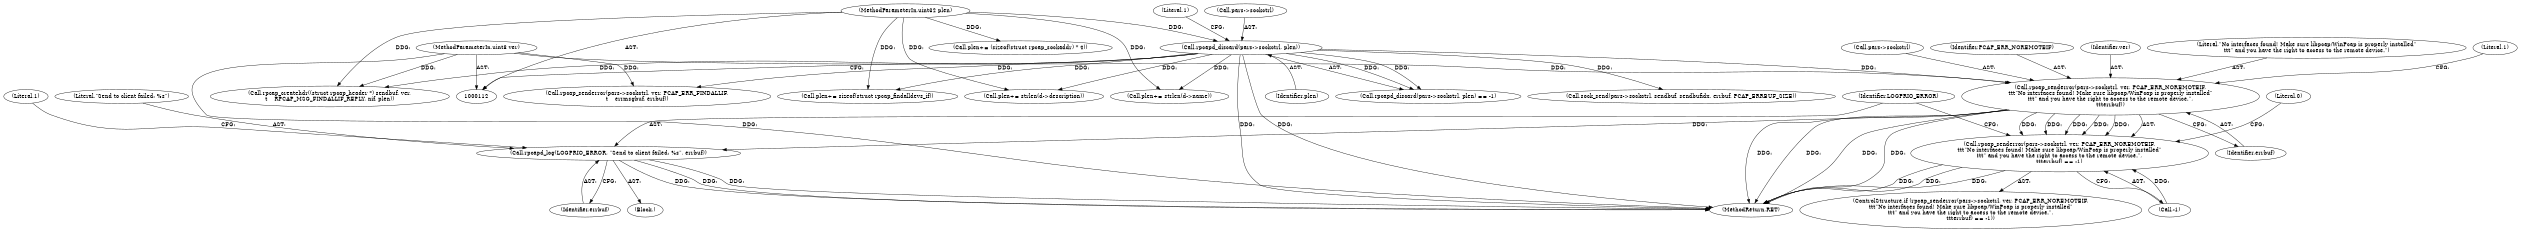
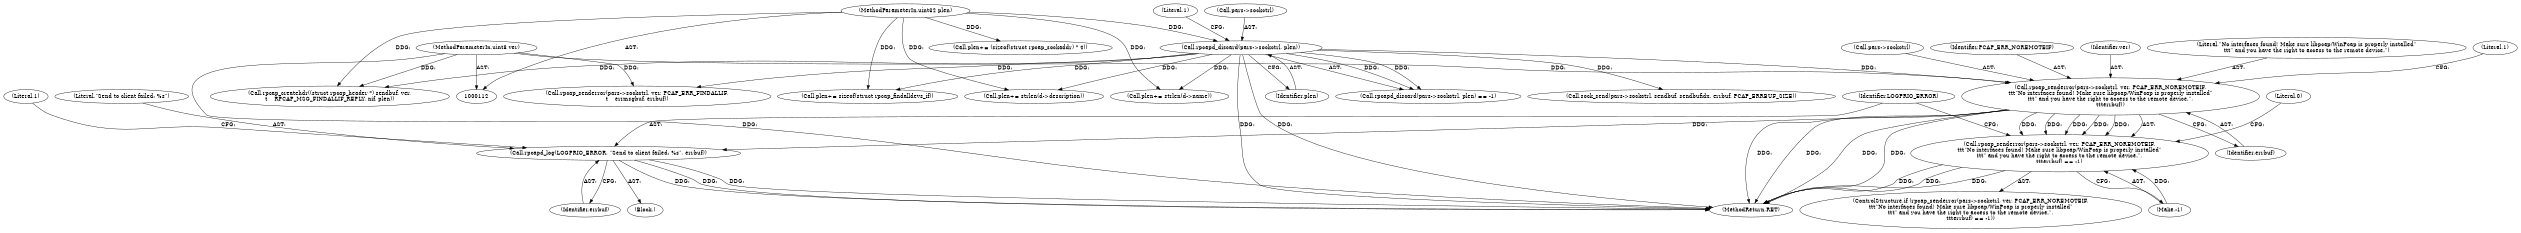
(804, 66) -> (1268, 71)
(2170, 210) -> (2170, 210)
